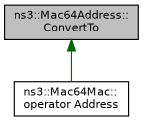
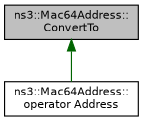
(71, 99) -> (71, 99)
